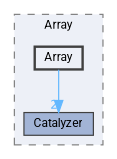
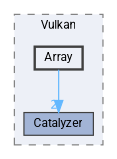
(59, 26) -> (59, 26)
